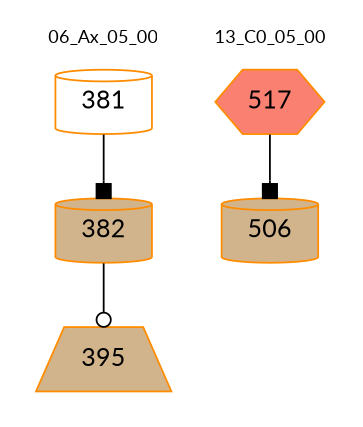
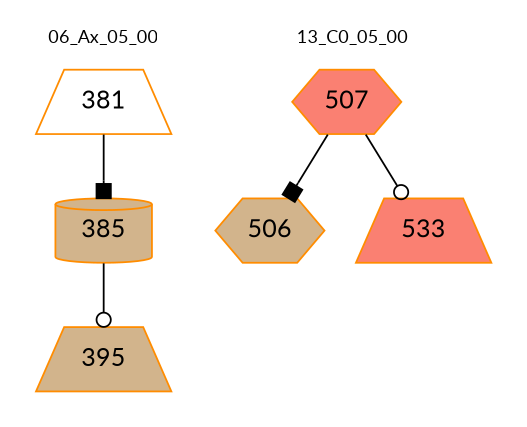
(104, 102) -> (104, 102)
(270, 102) -> (347, 102)
(104, 231) -> (104, 231)
(270, 231) -> (270, 231)
none -> (424, 231)
